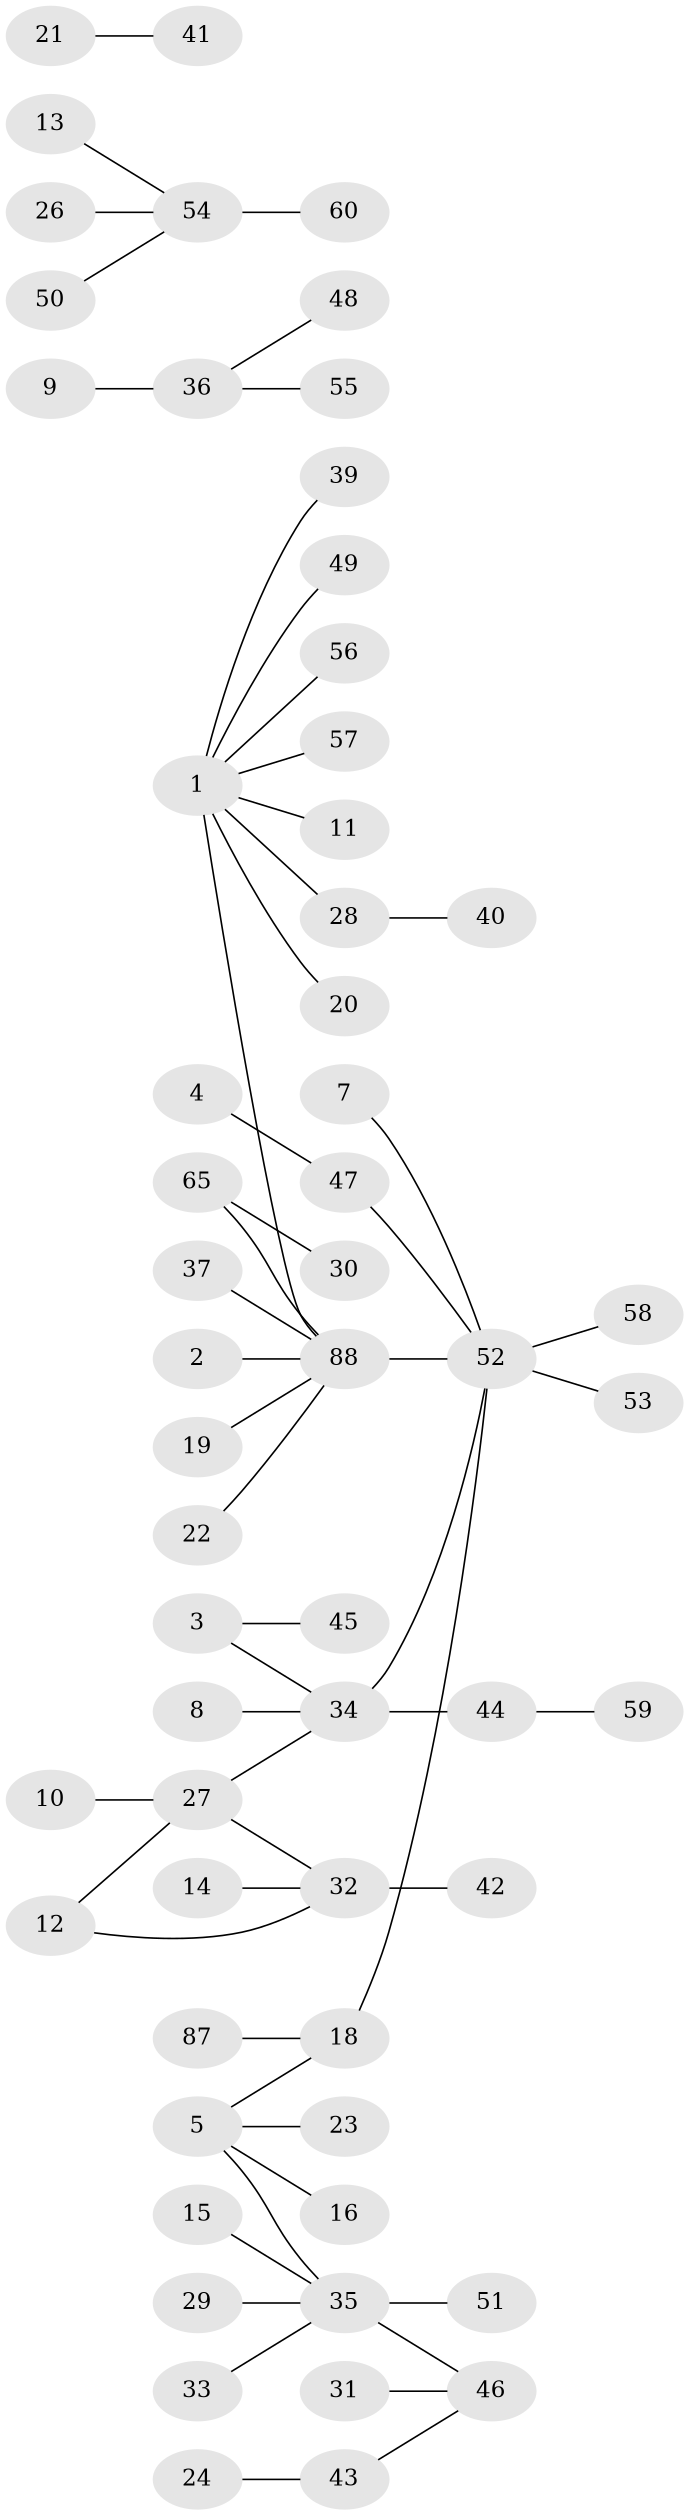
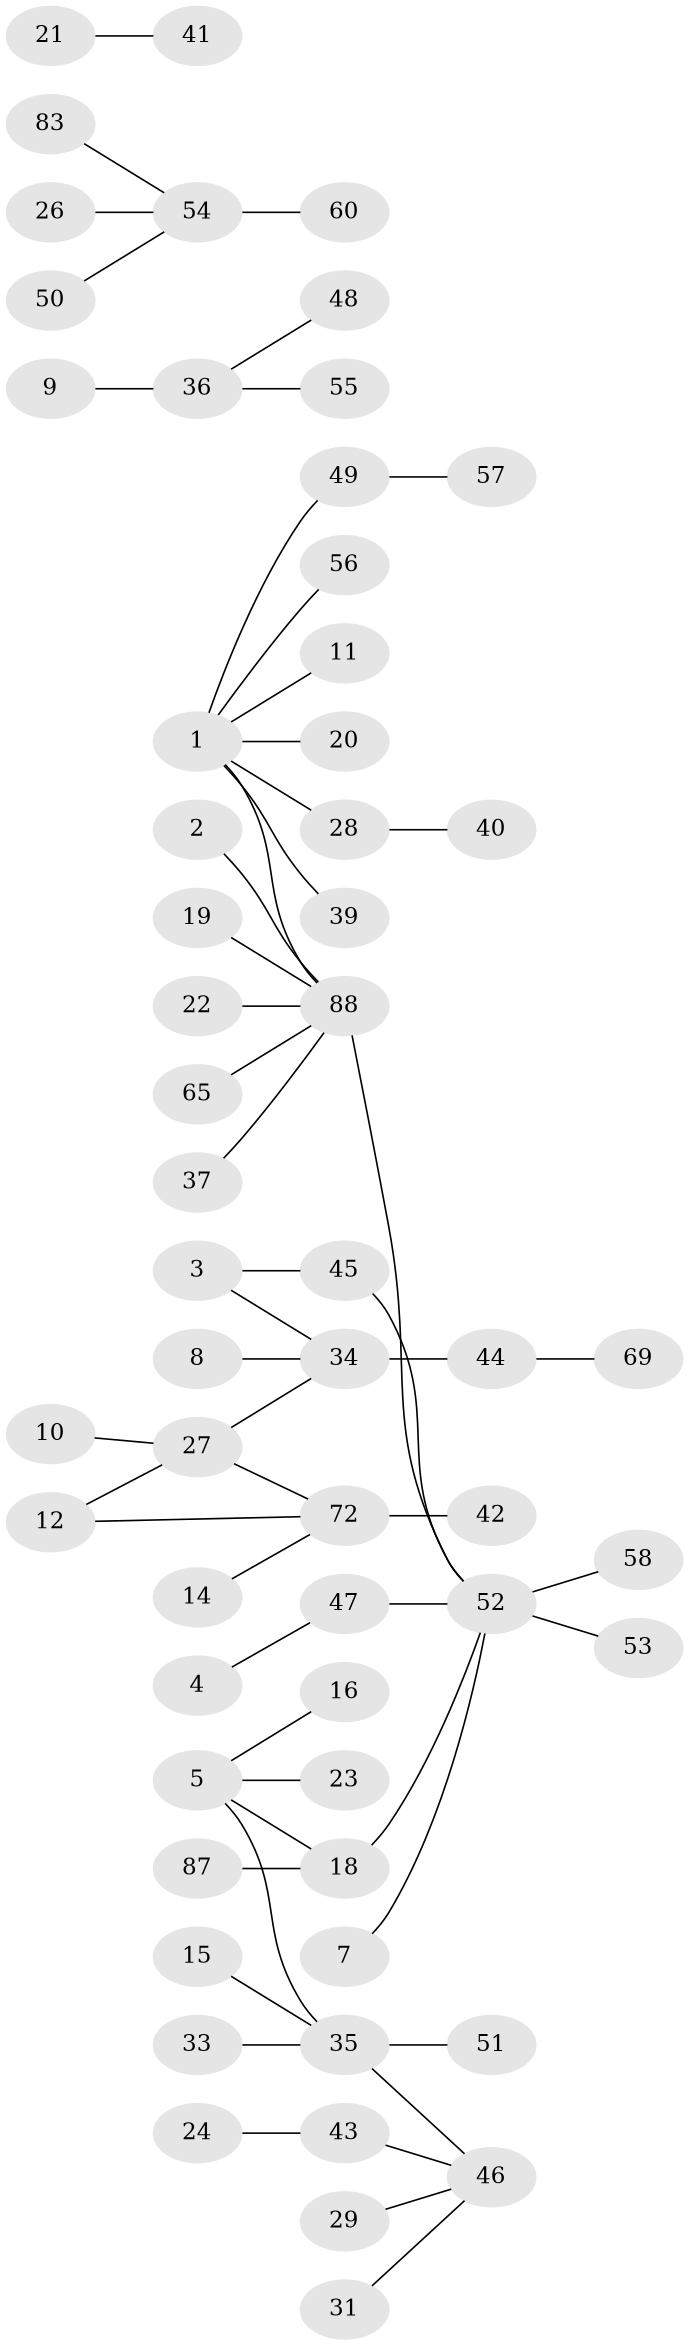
(51, 124) -> (51, 124)
(271, 764) -> (418, 477)
(345, 1271) -> none
(444, 1545) -> (418, 1437)
(639, 1712) -> (639, 1359)
(345, 1888) -> (345, 1516)
(271, 2303) -> (418, 2199)
